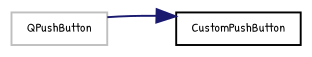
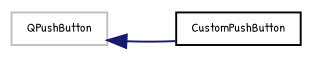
(132, 16) -> (151, 42)
